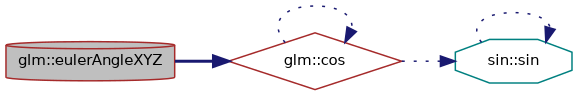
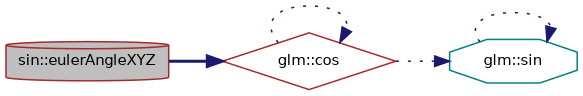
(90, 61) -> (87, 61)
(514, 61) -> (513, 61)
